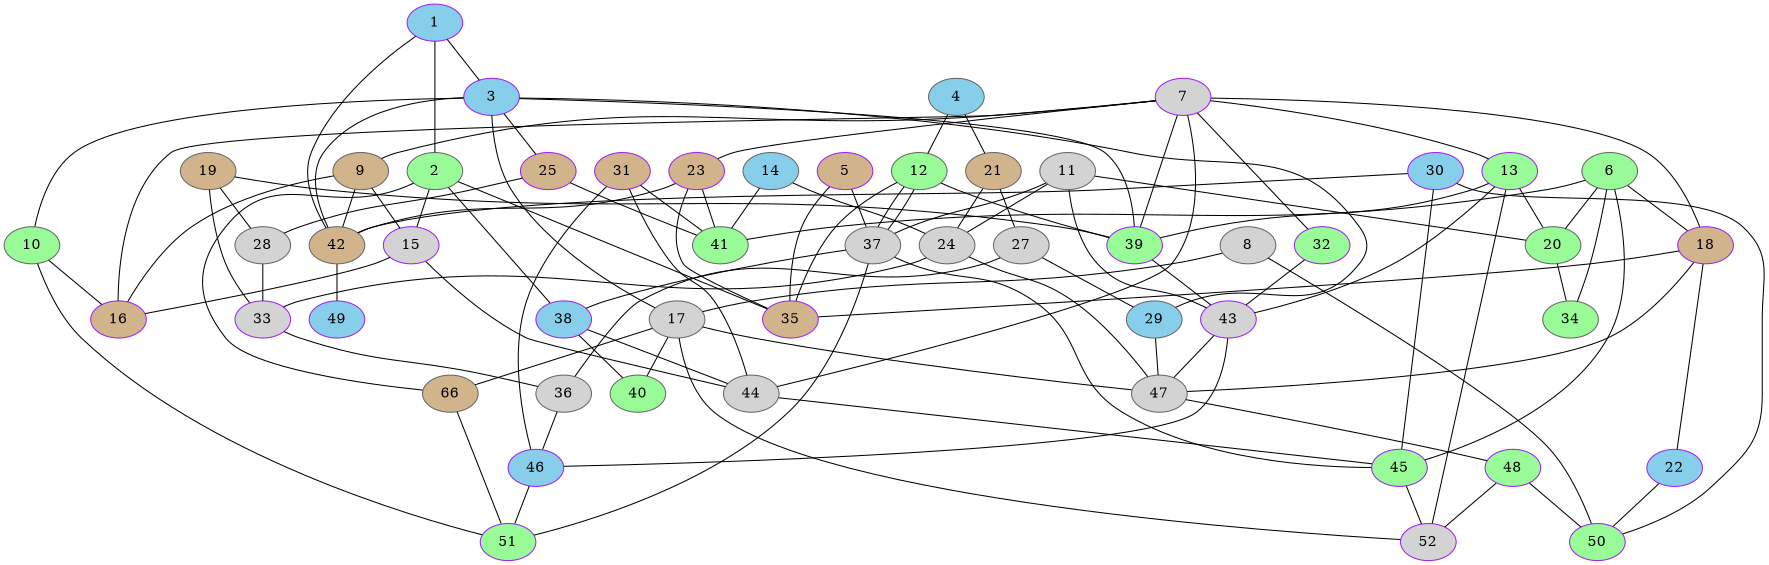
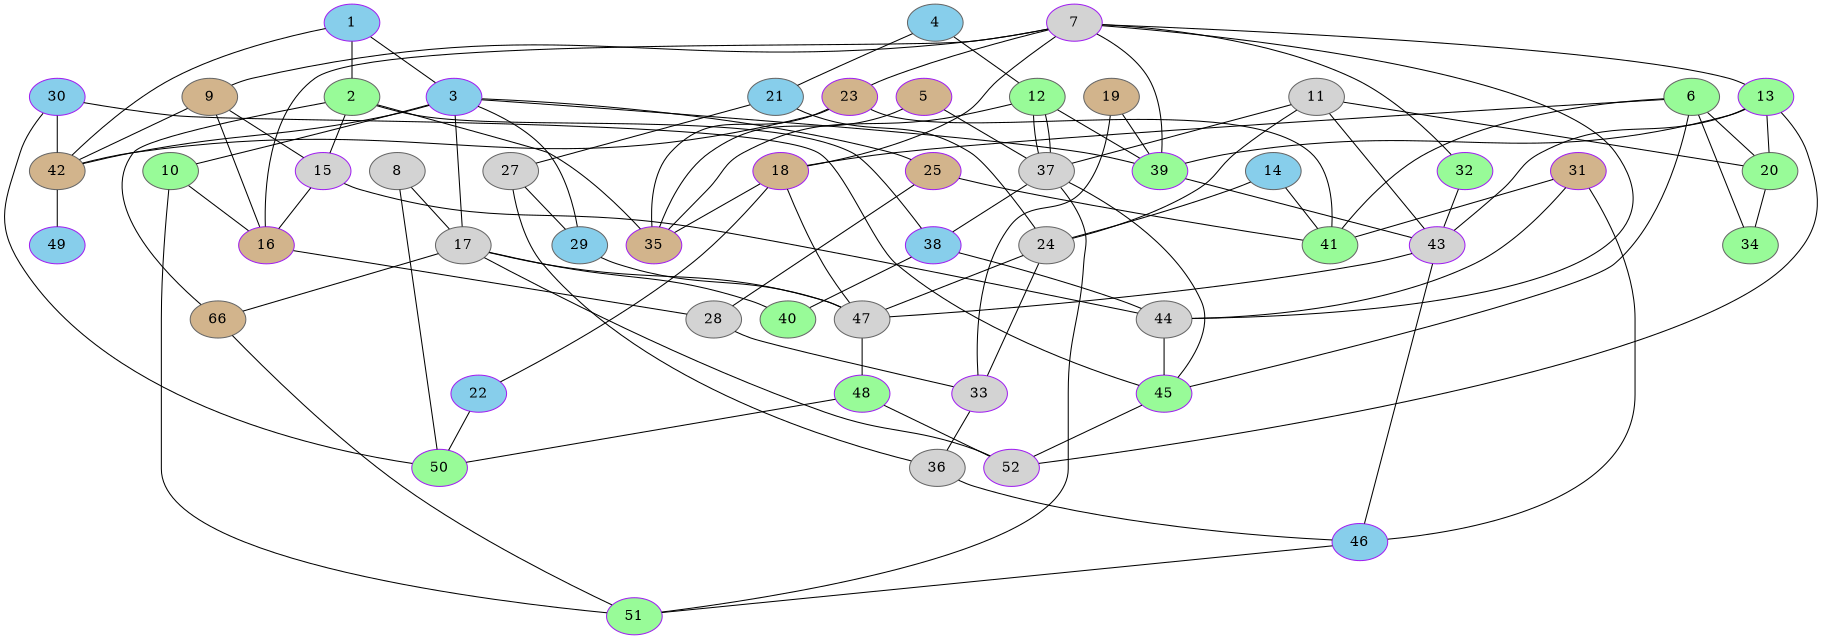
(993, 171) -> (776, 97)
(229, 199) -> (490, 282)
